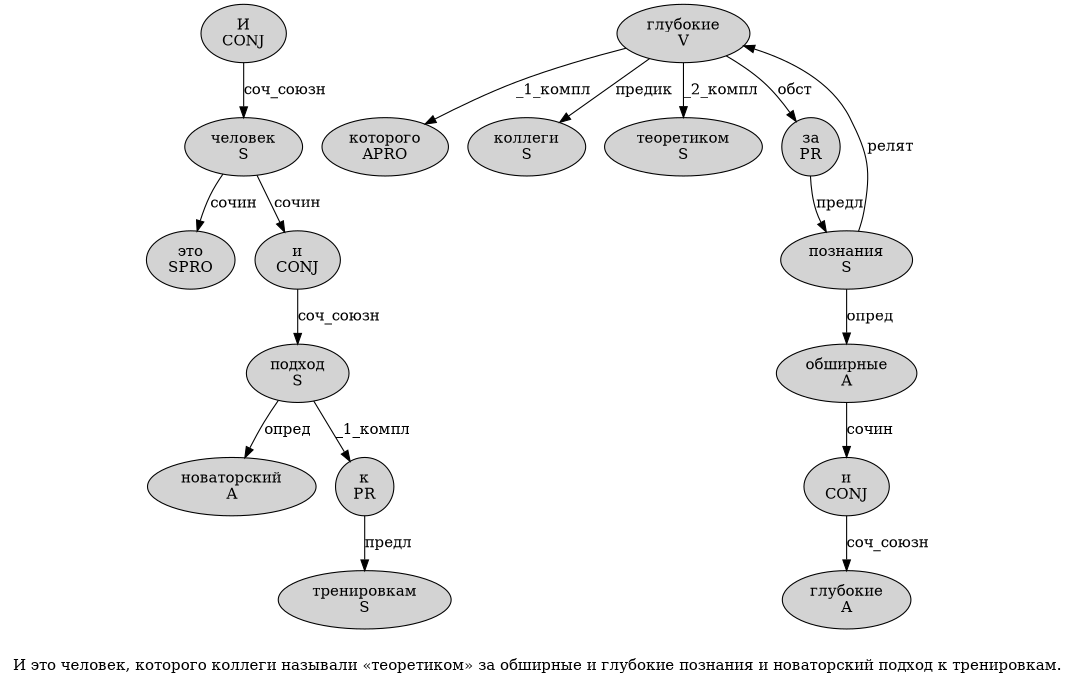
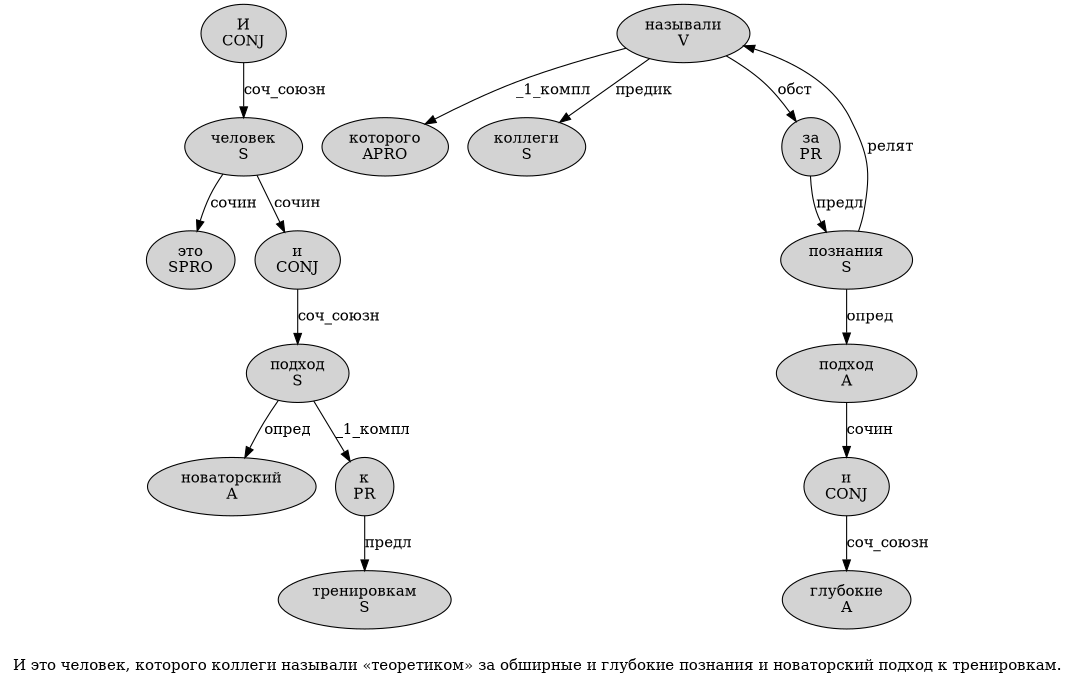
(683, 33) -> (683, 33)
(683, 147) -> none
(847, 373) -> (847, 373)
